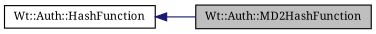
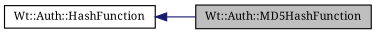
(284, 17) -> (284, 17)
